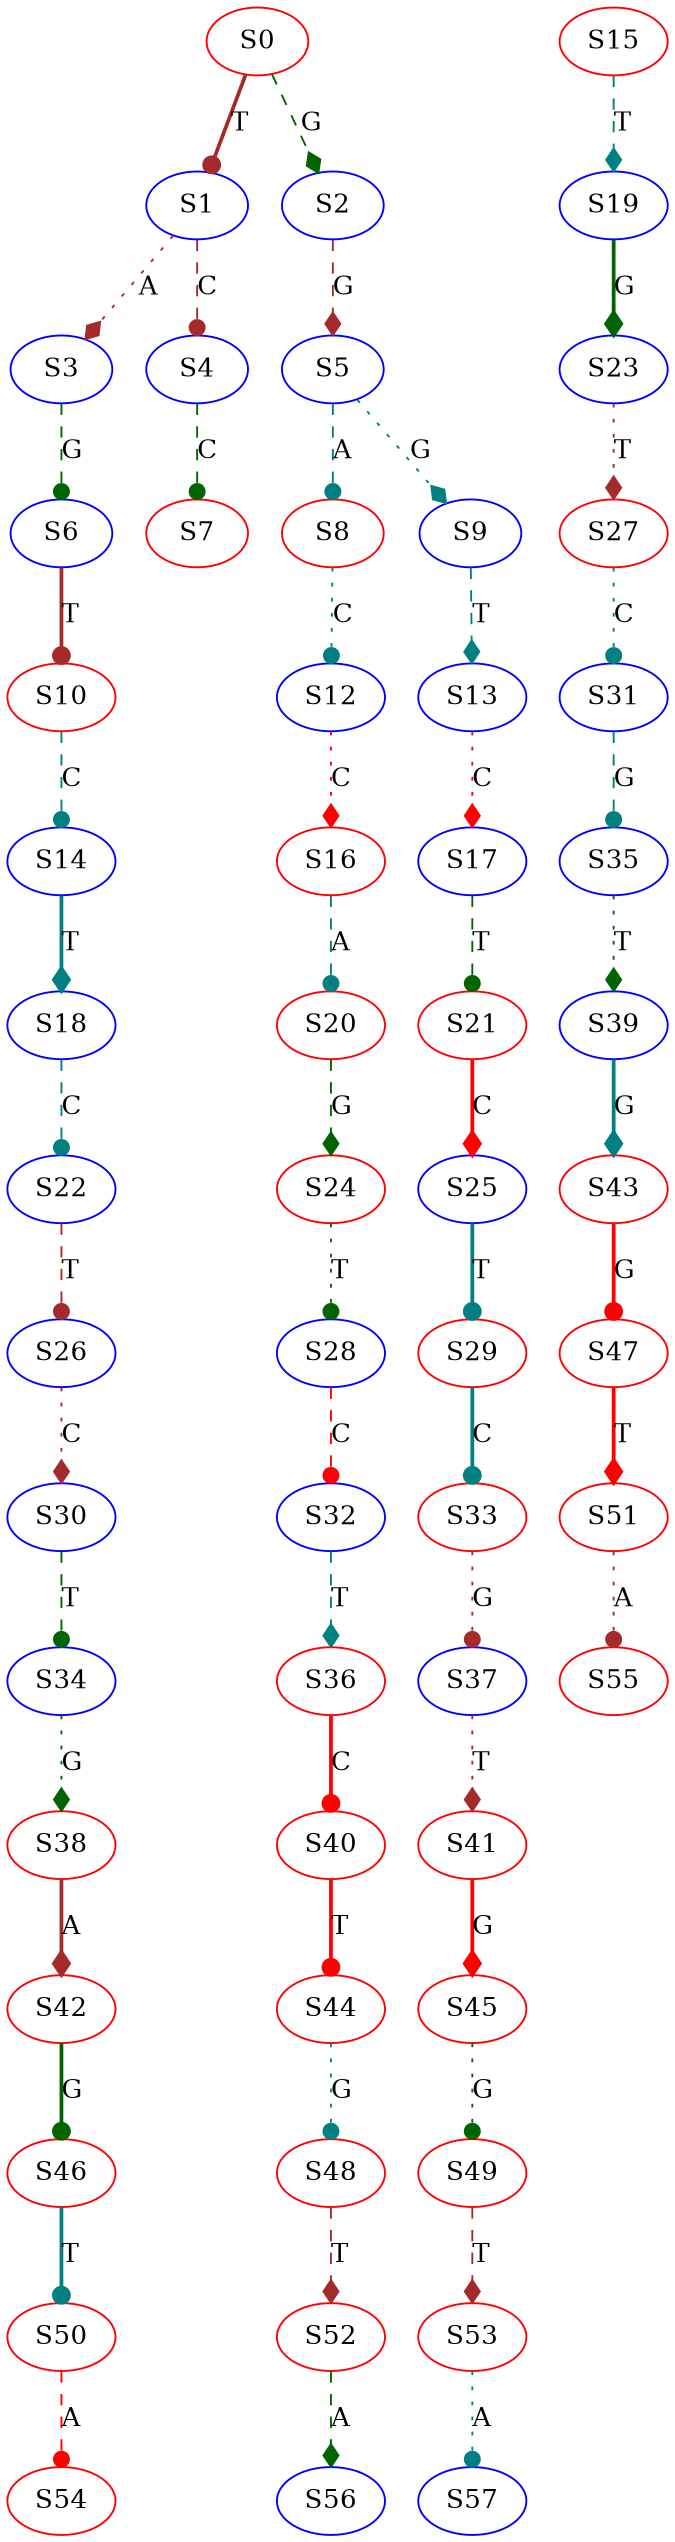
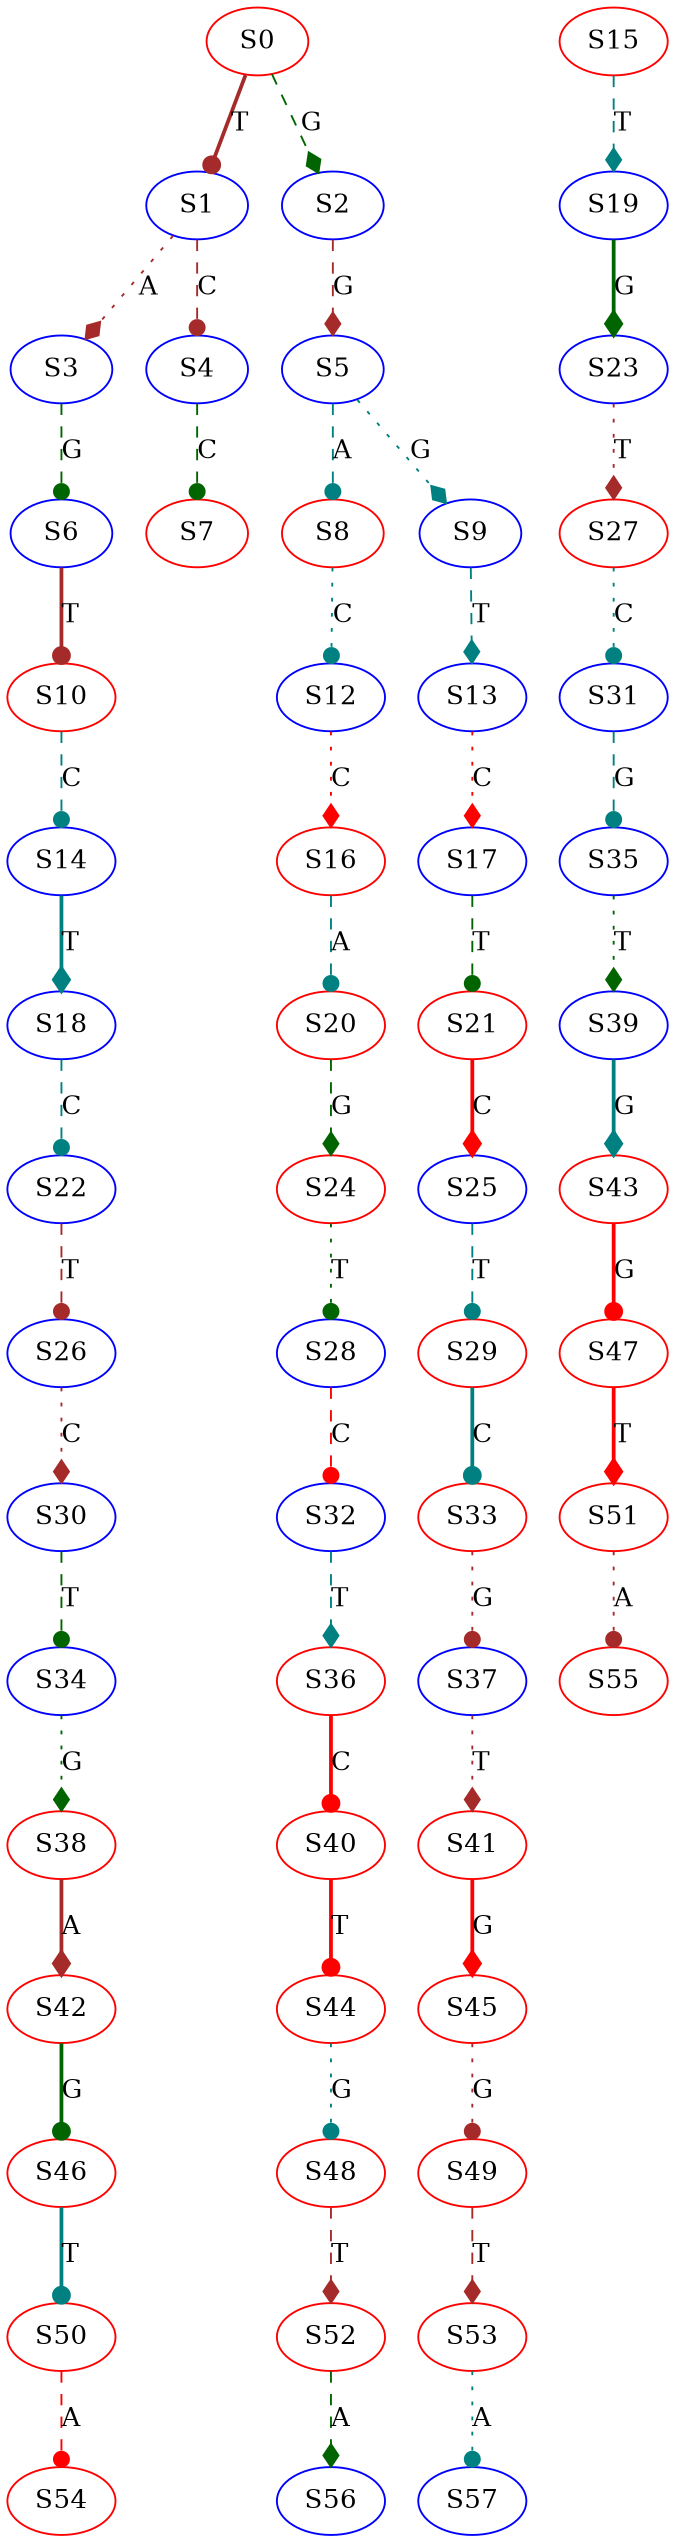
(472, 1264) -> (472, 1264)
(472, 2083) -> (472, 2083)
